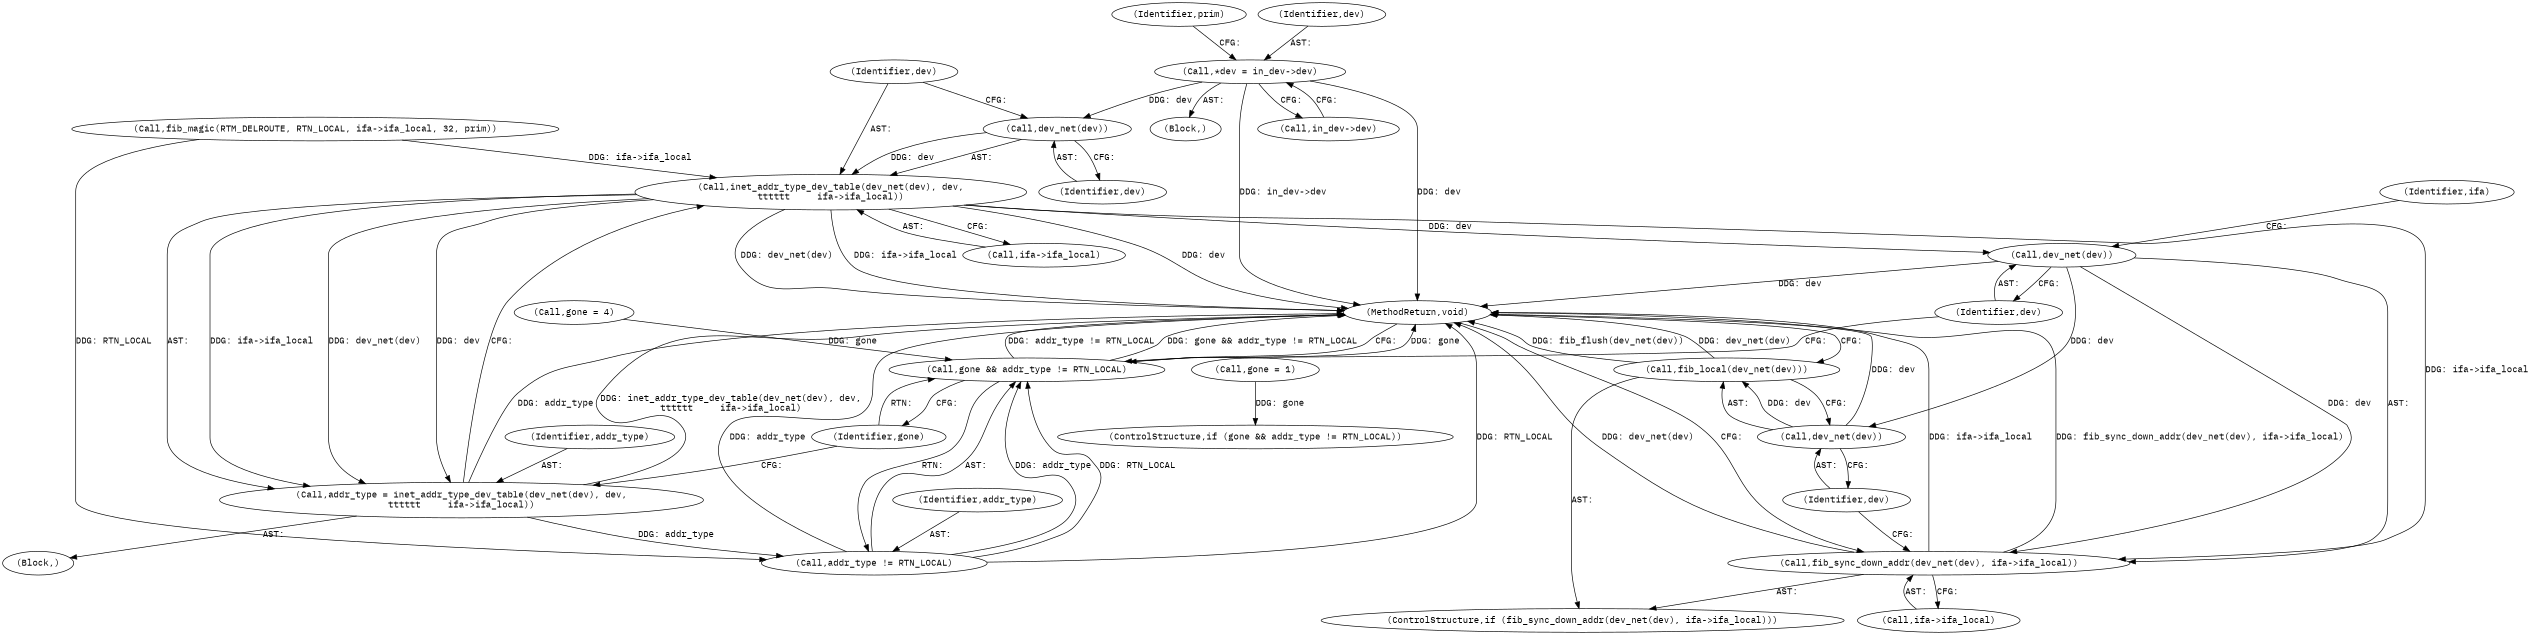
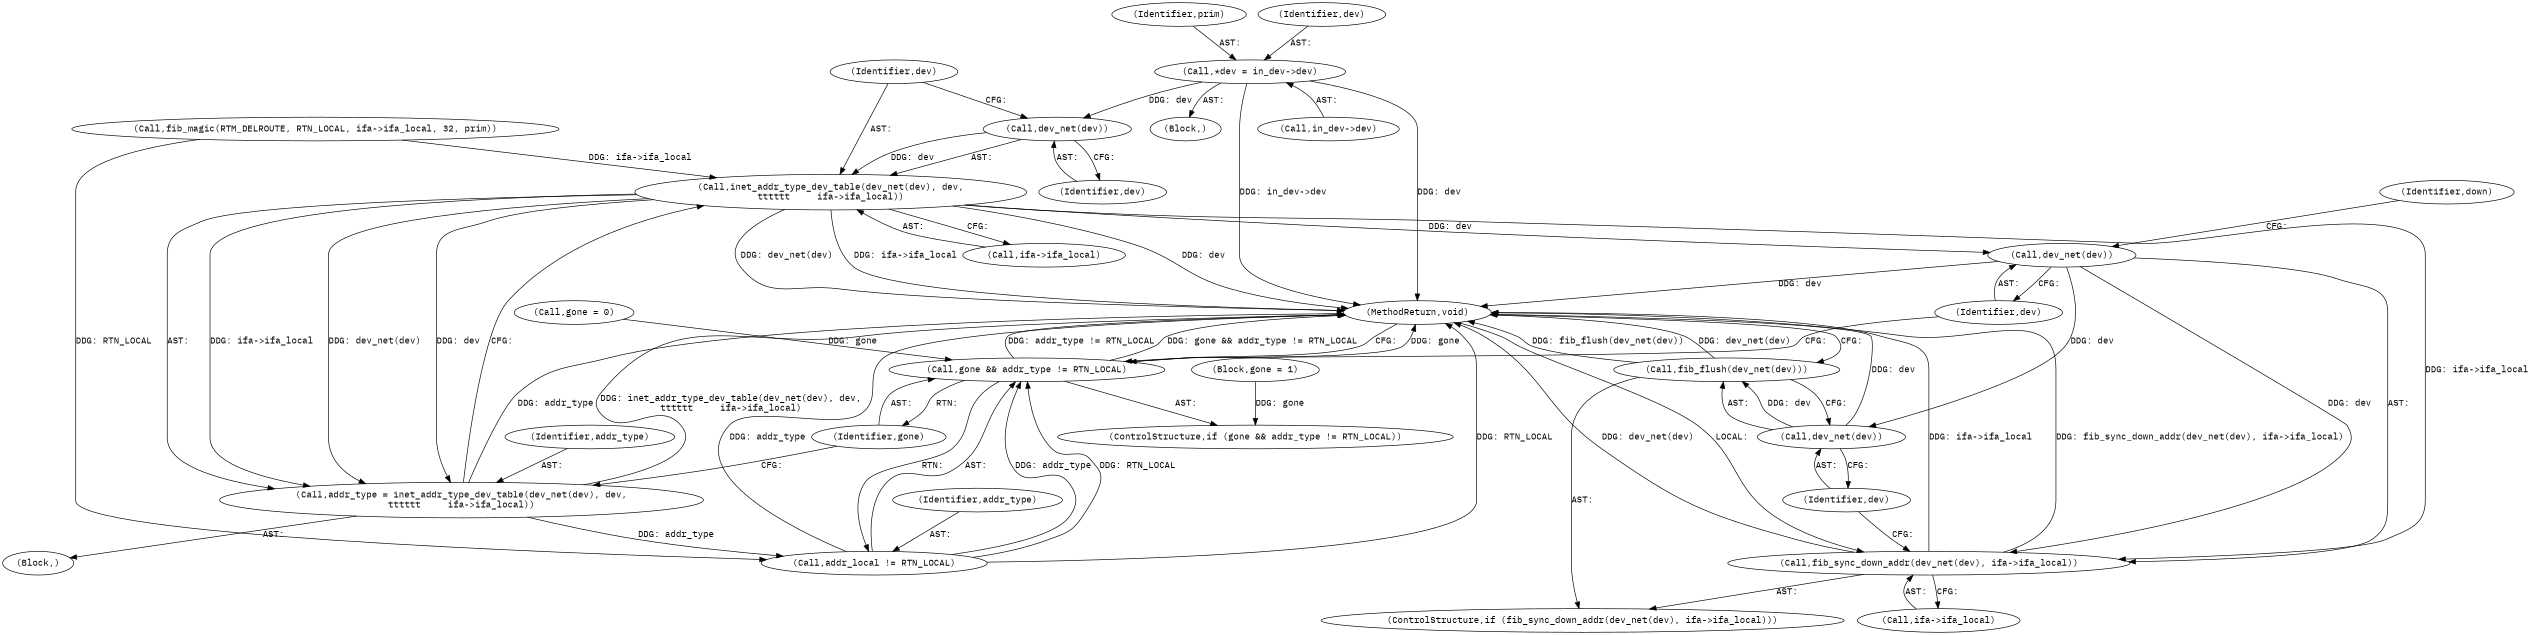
(1233, 43) -> (1233, 43)
(1330, 100) -> (1330, 100)
(1276, 102) -> none
(2447, 192) -> (2447, 192)
(574, 313) -> (574, 313)
(1255, 370) -> (1255, 370)
(1727, 370) -> (1727, 370)
none -> (1138, 402)
(905, 403) -> (905, 403)
(950, 403) -> (950, 403)
(1735, 437) -> (1735, 437)
(874, 563) -> (874, 563)
